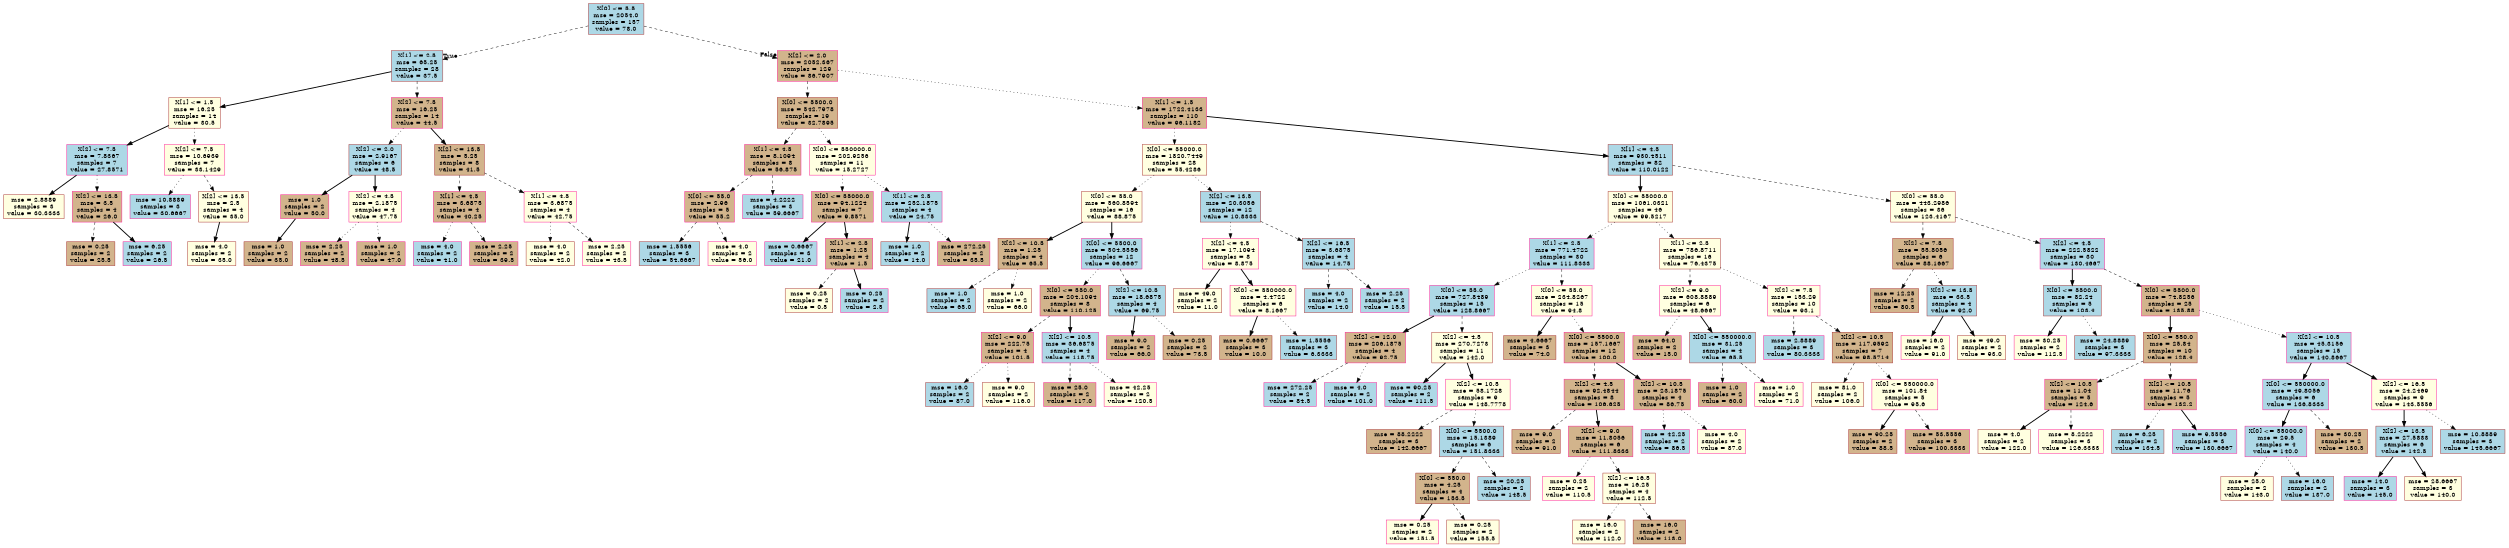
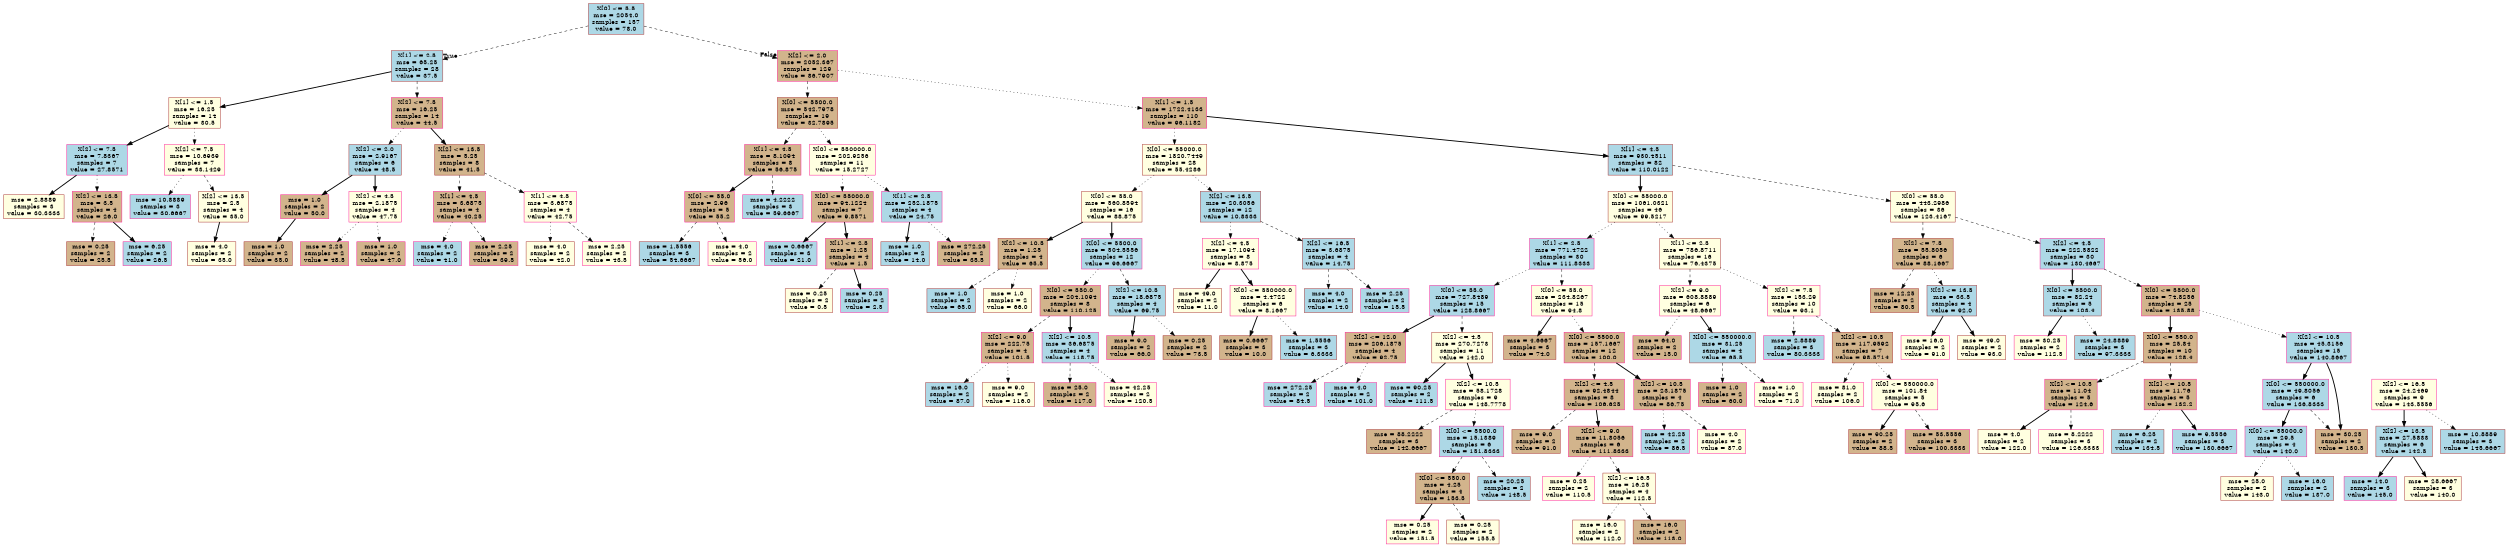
(743, 182) -> (743, 182)
(2359, 370) -> (2336, 393)
(1838, 395) -> (1838, 395)
(1692, 418) -> (1692, 418)
(1472, 441) -> (1472, 441)
